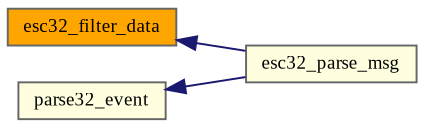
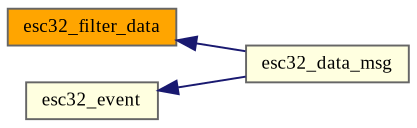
(331, 64) -> (327, 64)
(92, 101) -> (92, 101)
